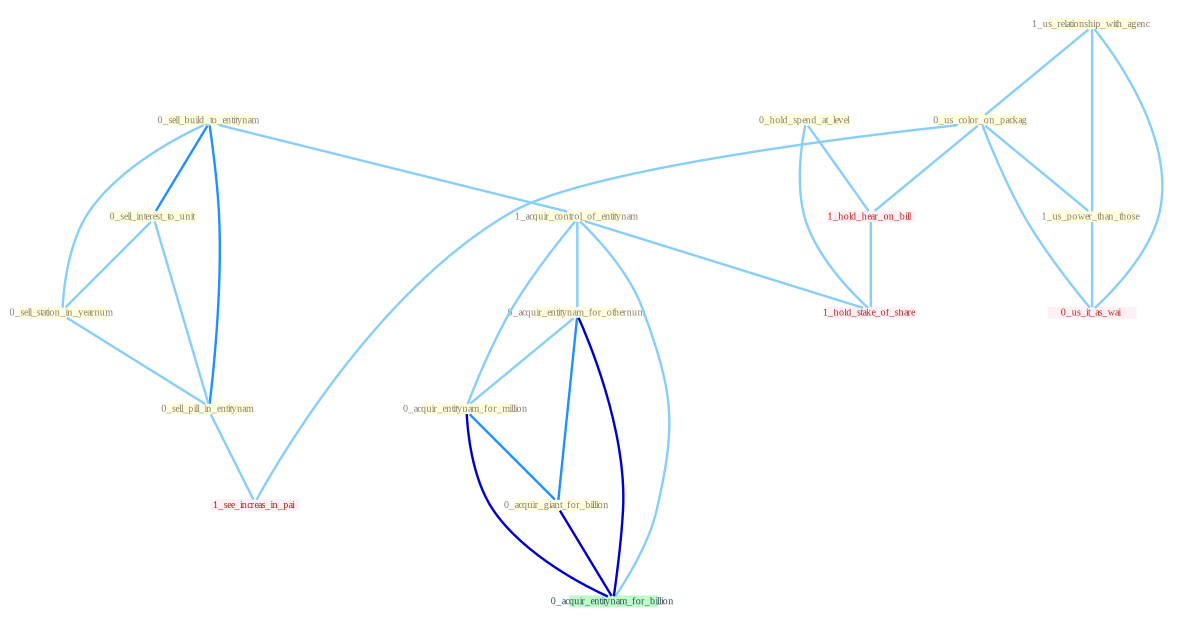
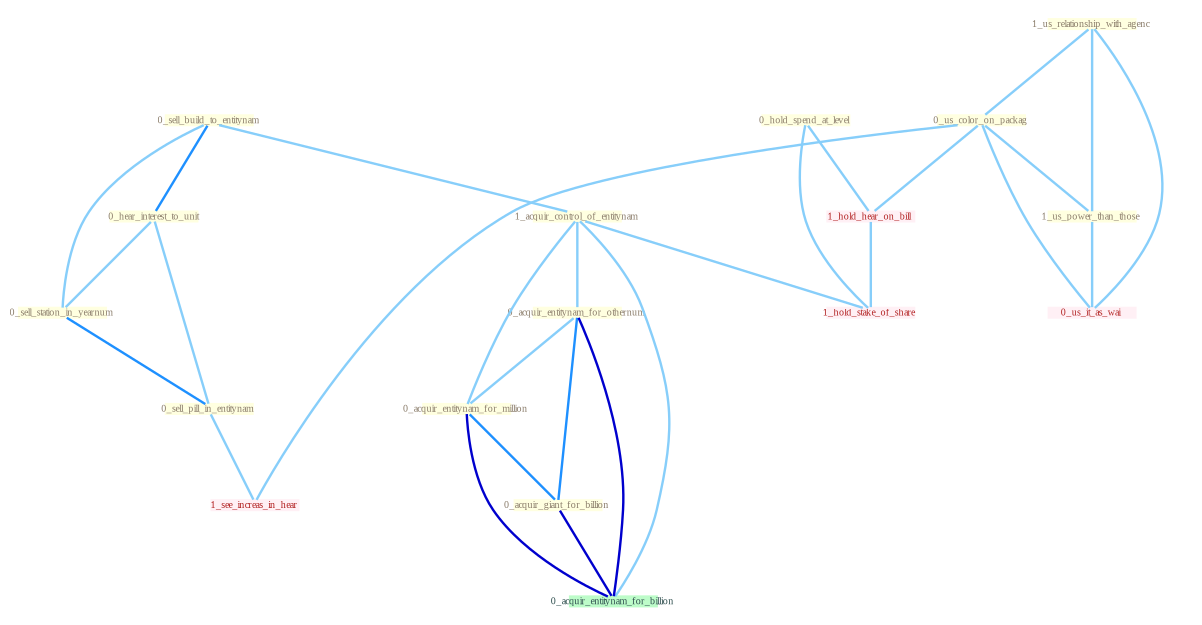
(154, 216) -> (154, 216)
(220, 265) -> none
(136, 361) -> (136, 361)
(255, 505) -> (255, 505)
